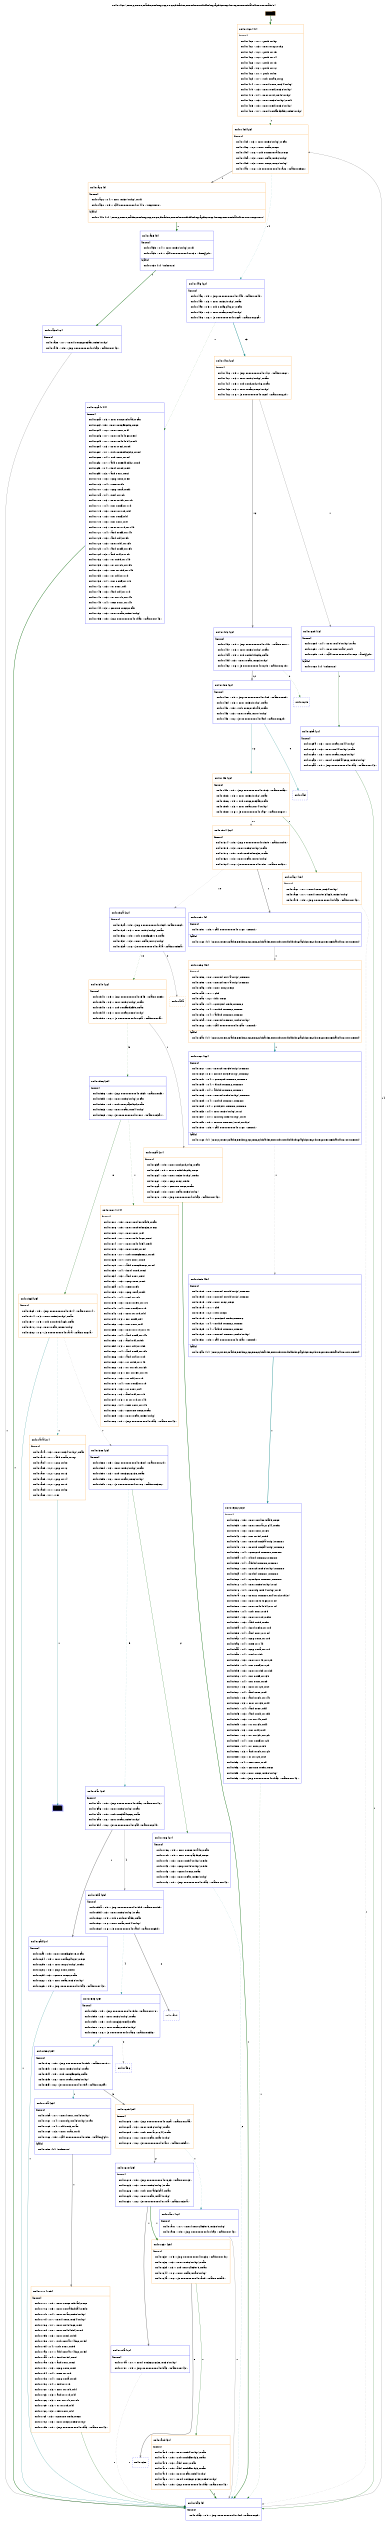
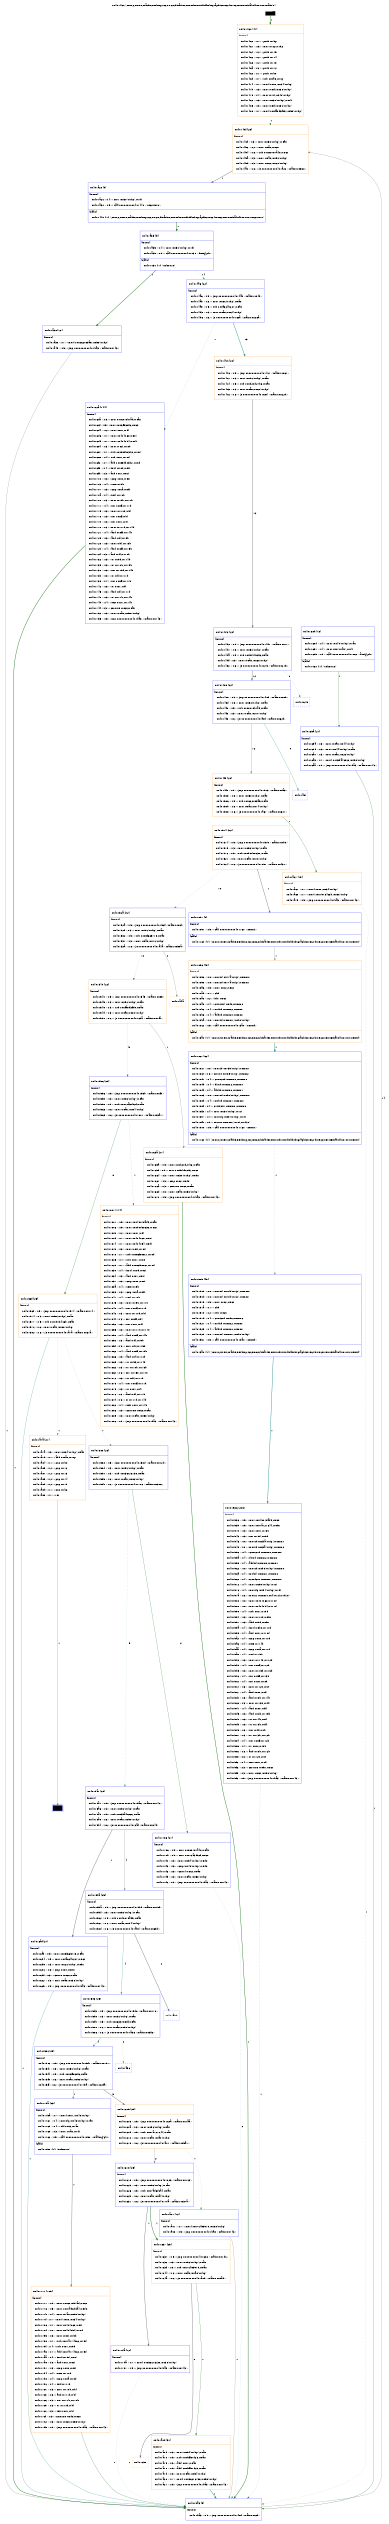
(177, 202) -> (177, 202)
(265, 228) -> (200, 274)
(295, 512) -> none
(251, 820) -> none
(123, 1963) -> (123, 1963)
(140, 2462) -> (140, 2462)
(212, 2493) -> (212, 2493)
